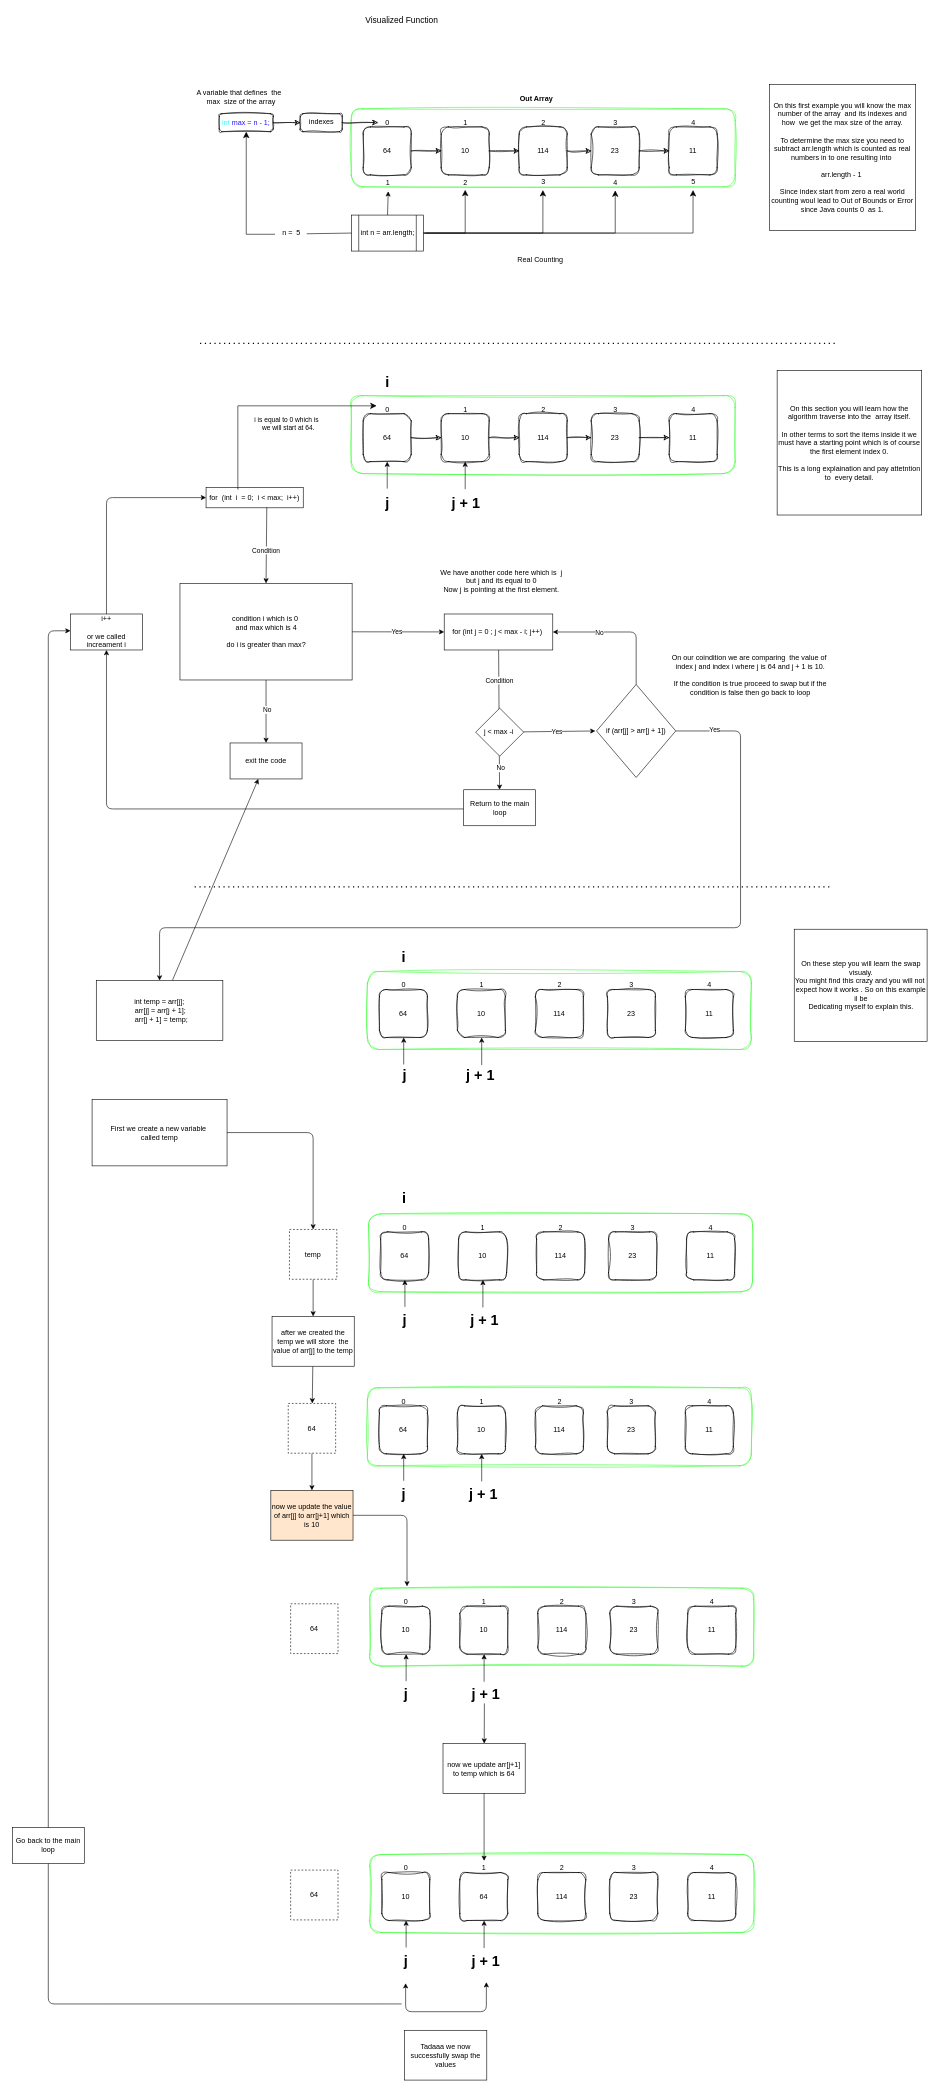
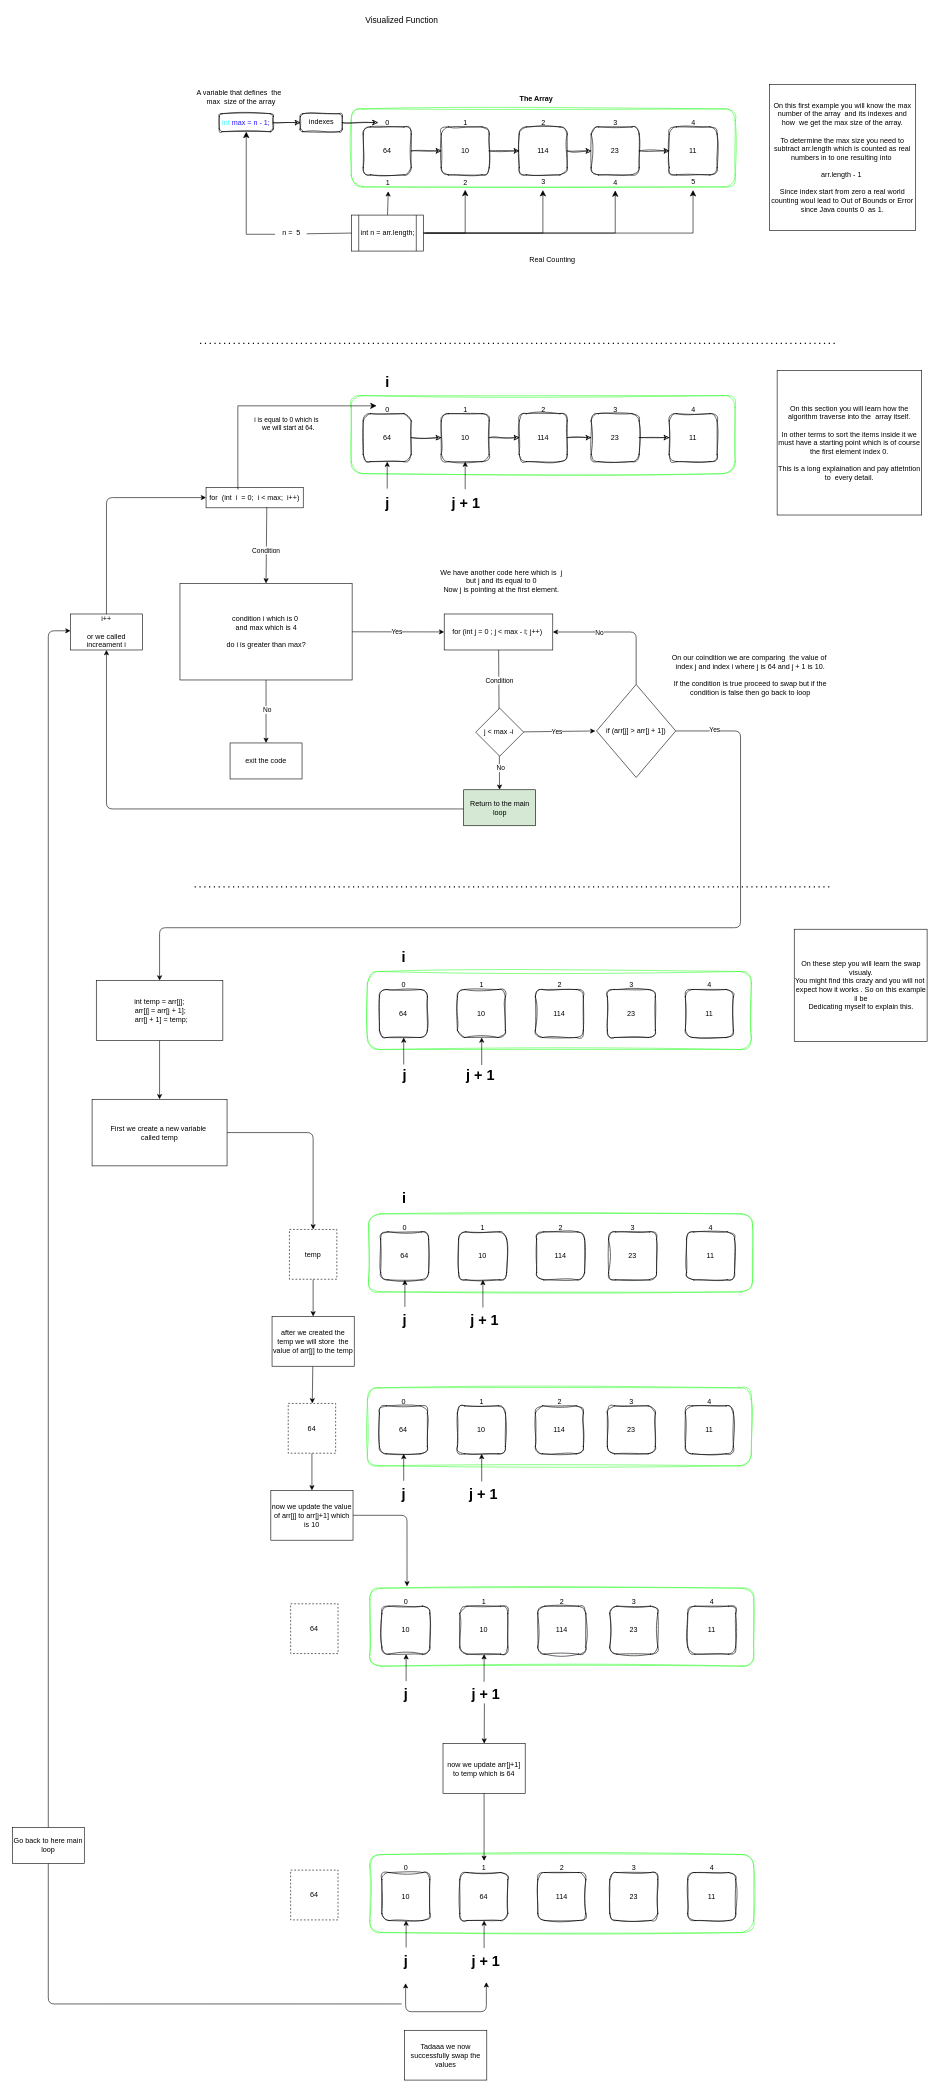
(538, 99) -> (538, 99)
(540, 263) -> (552, 263)
(500, 808) -> (500, 808)
(215, 881) -> (160, 1068)
(312, 1516) -> (312, 1516)
(48, 1846) -> (48, 1846)
